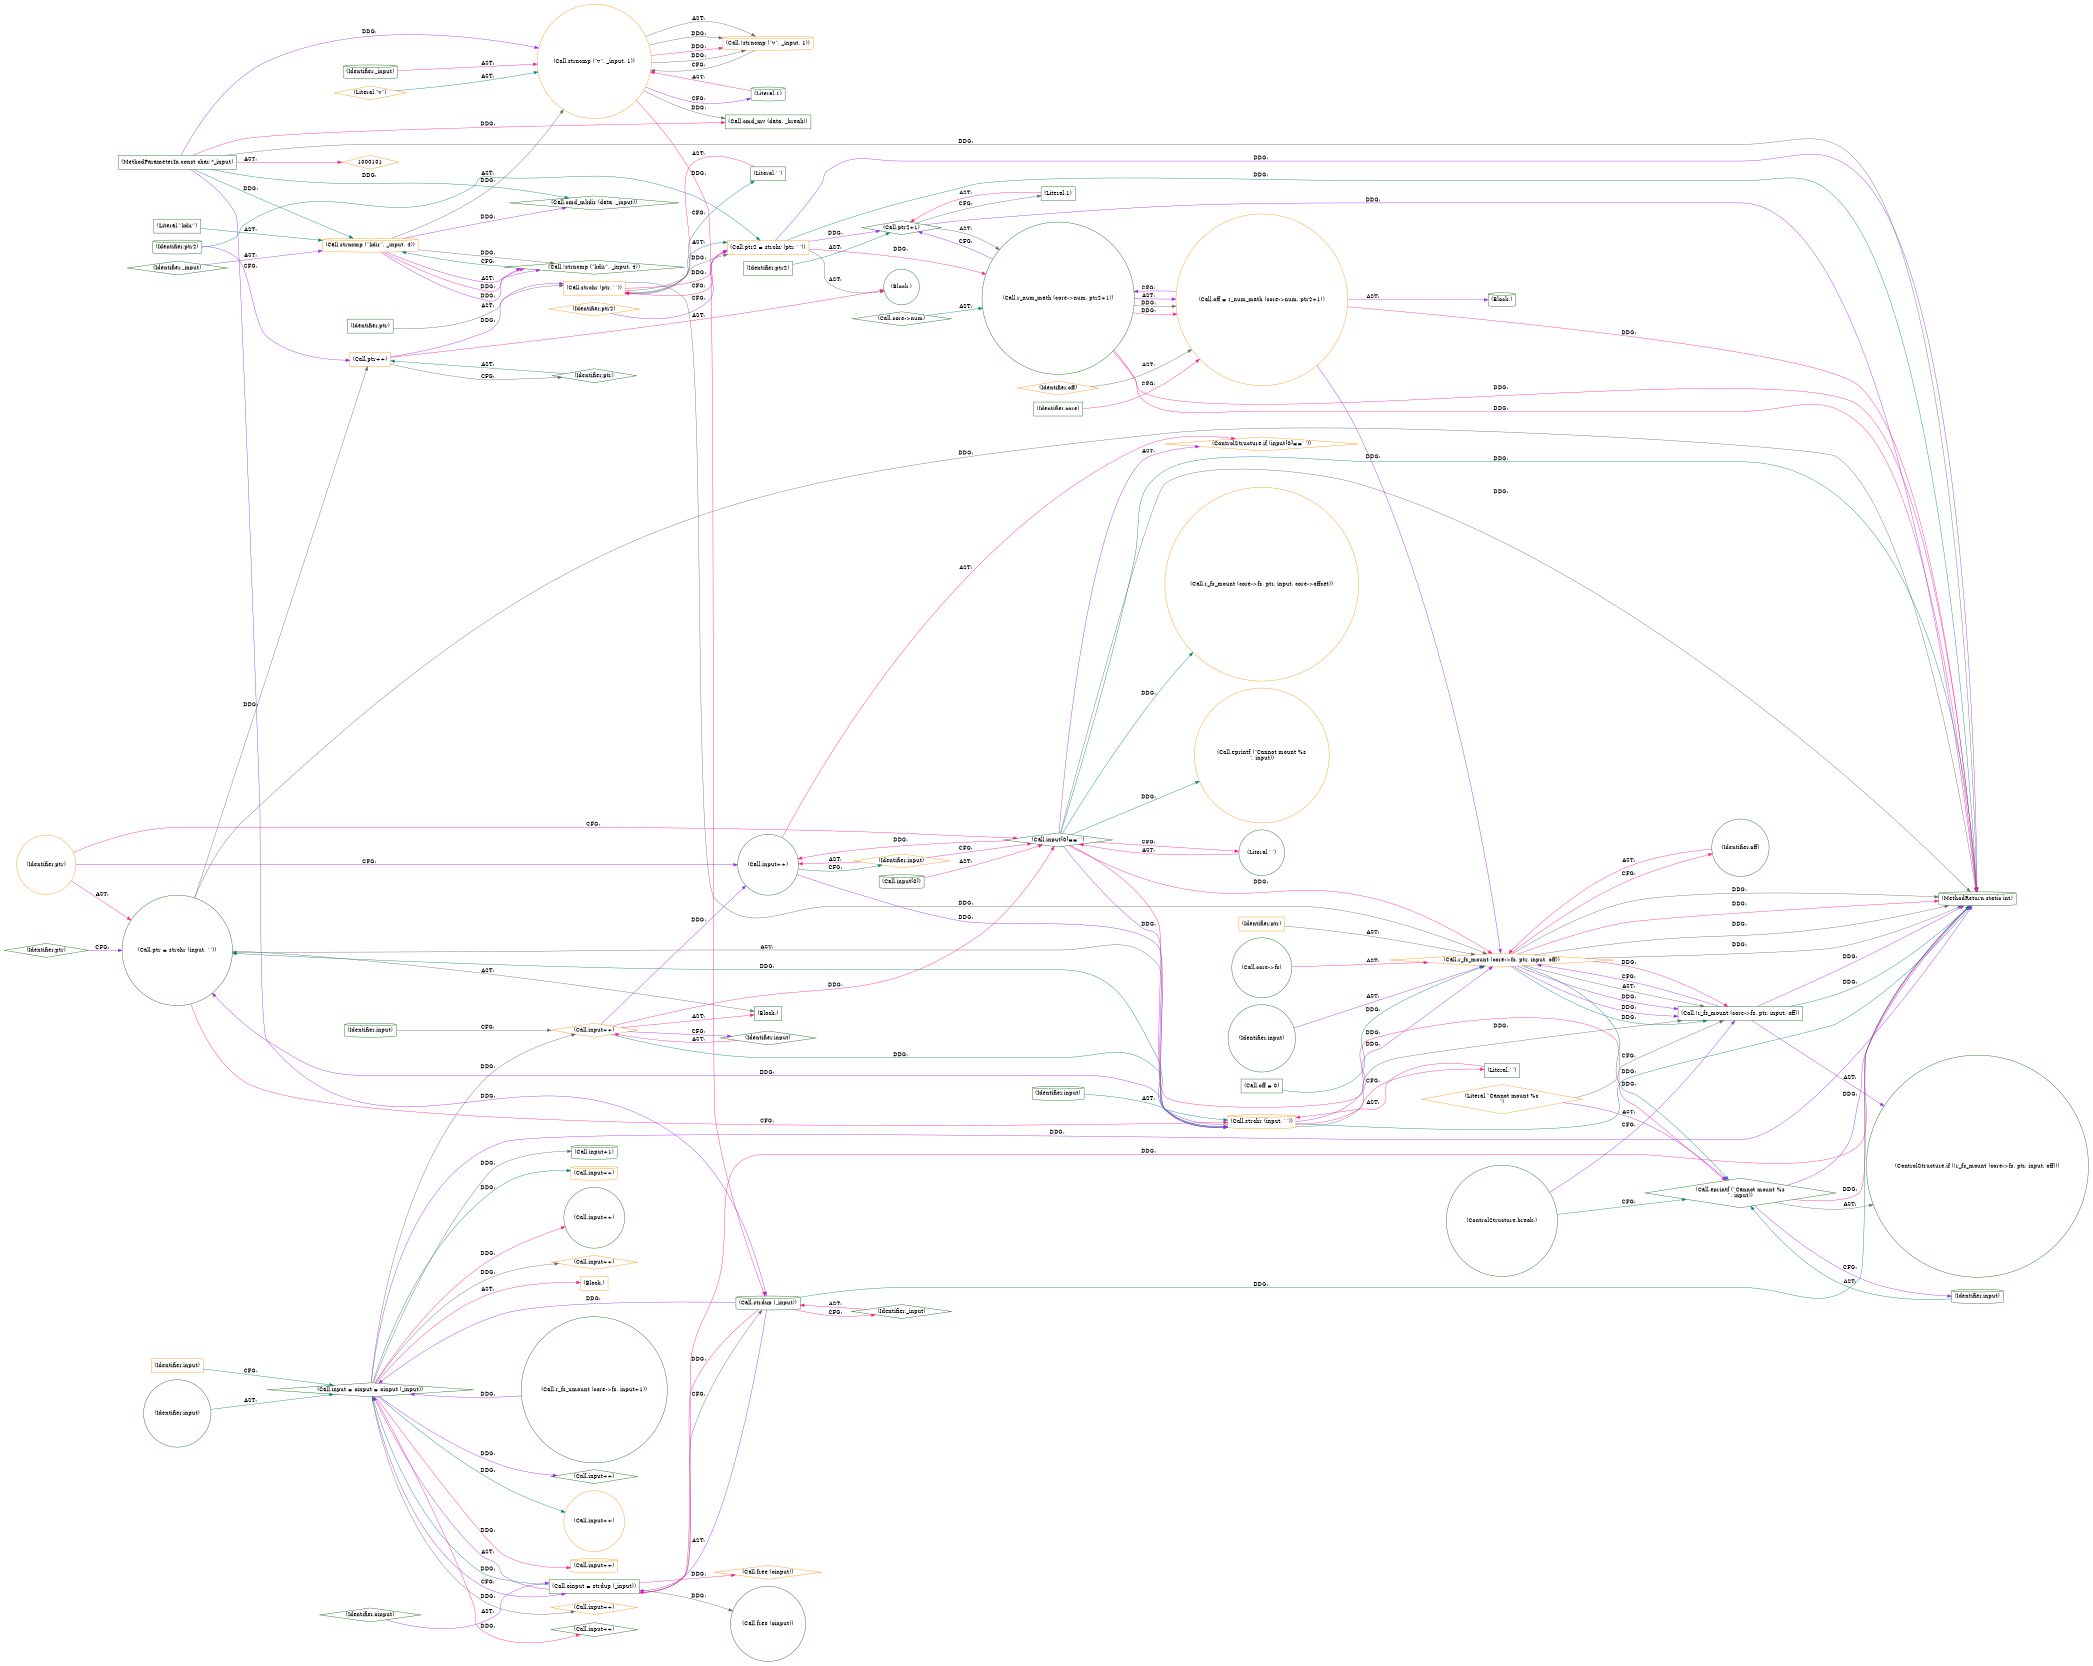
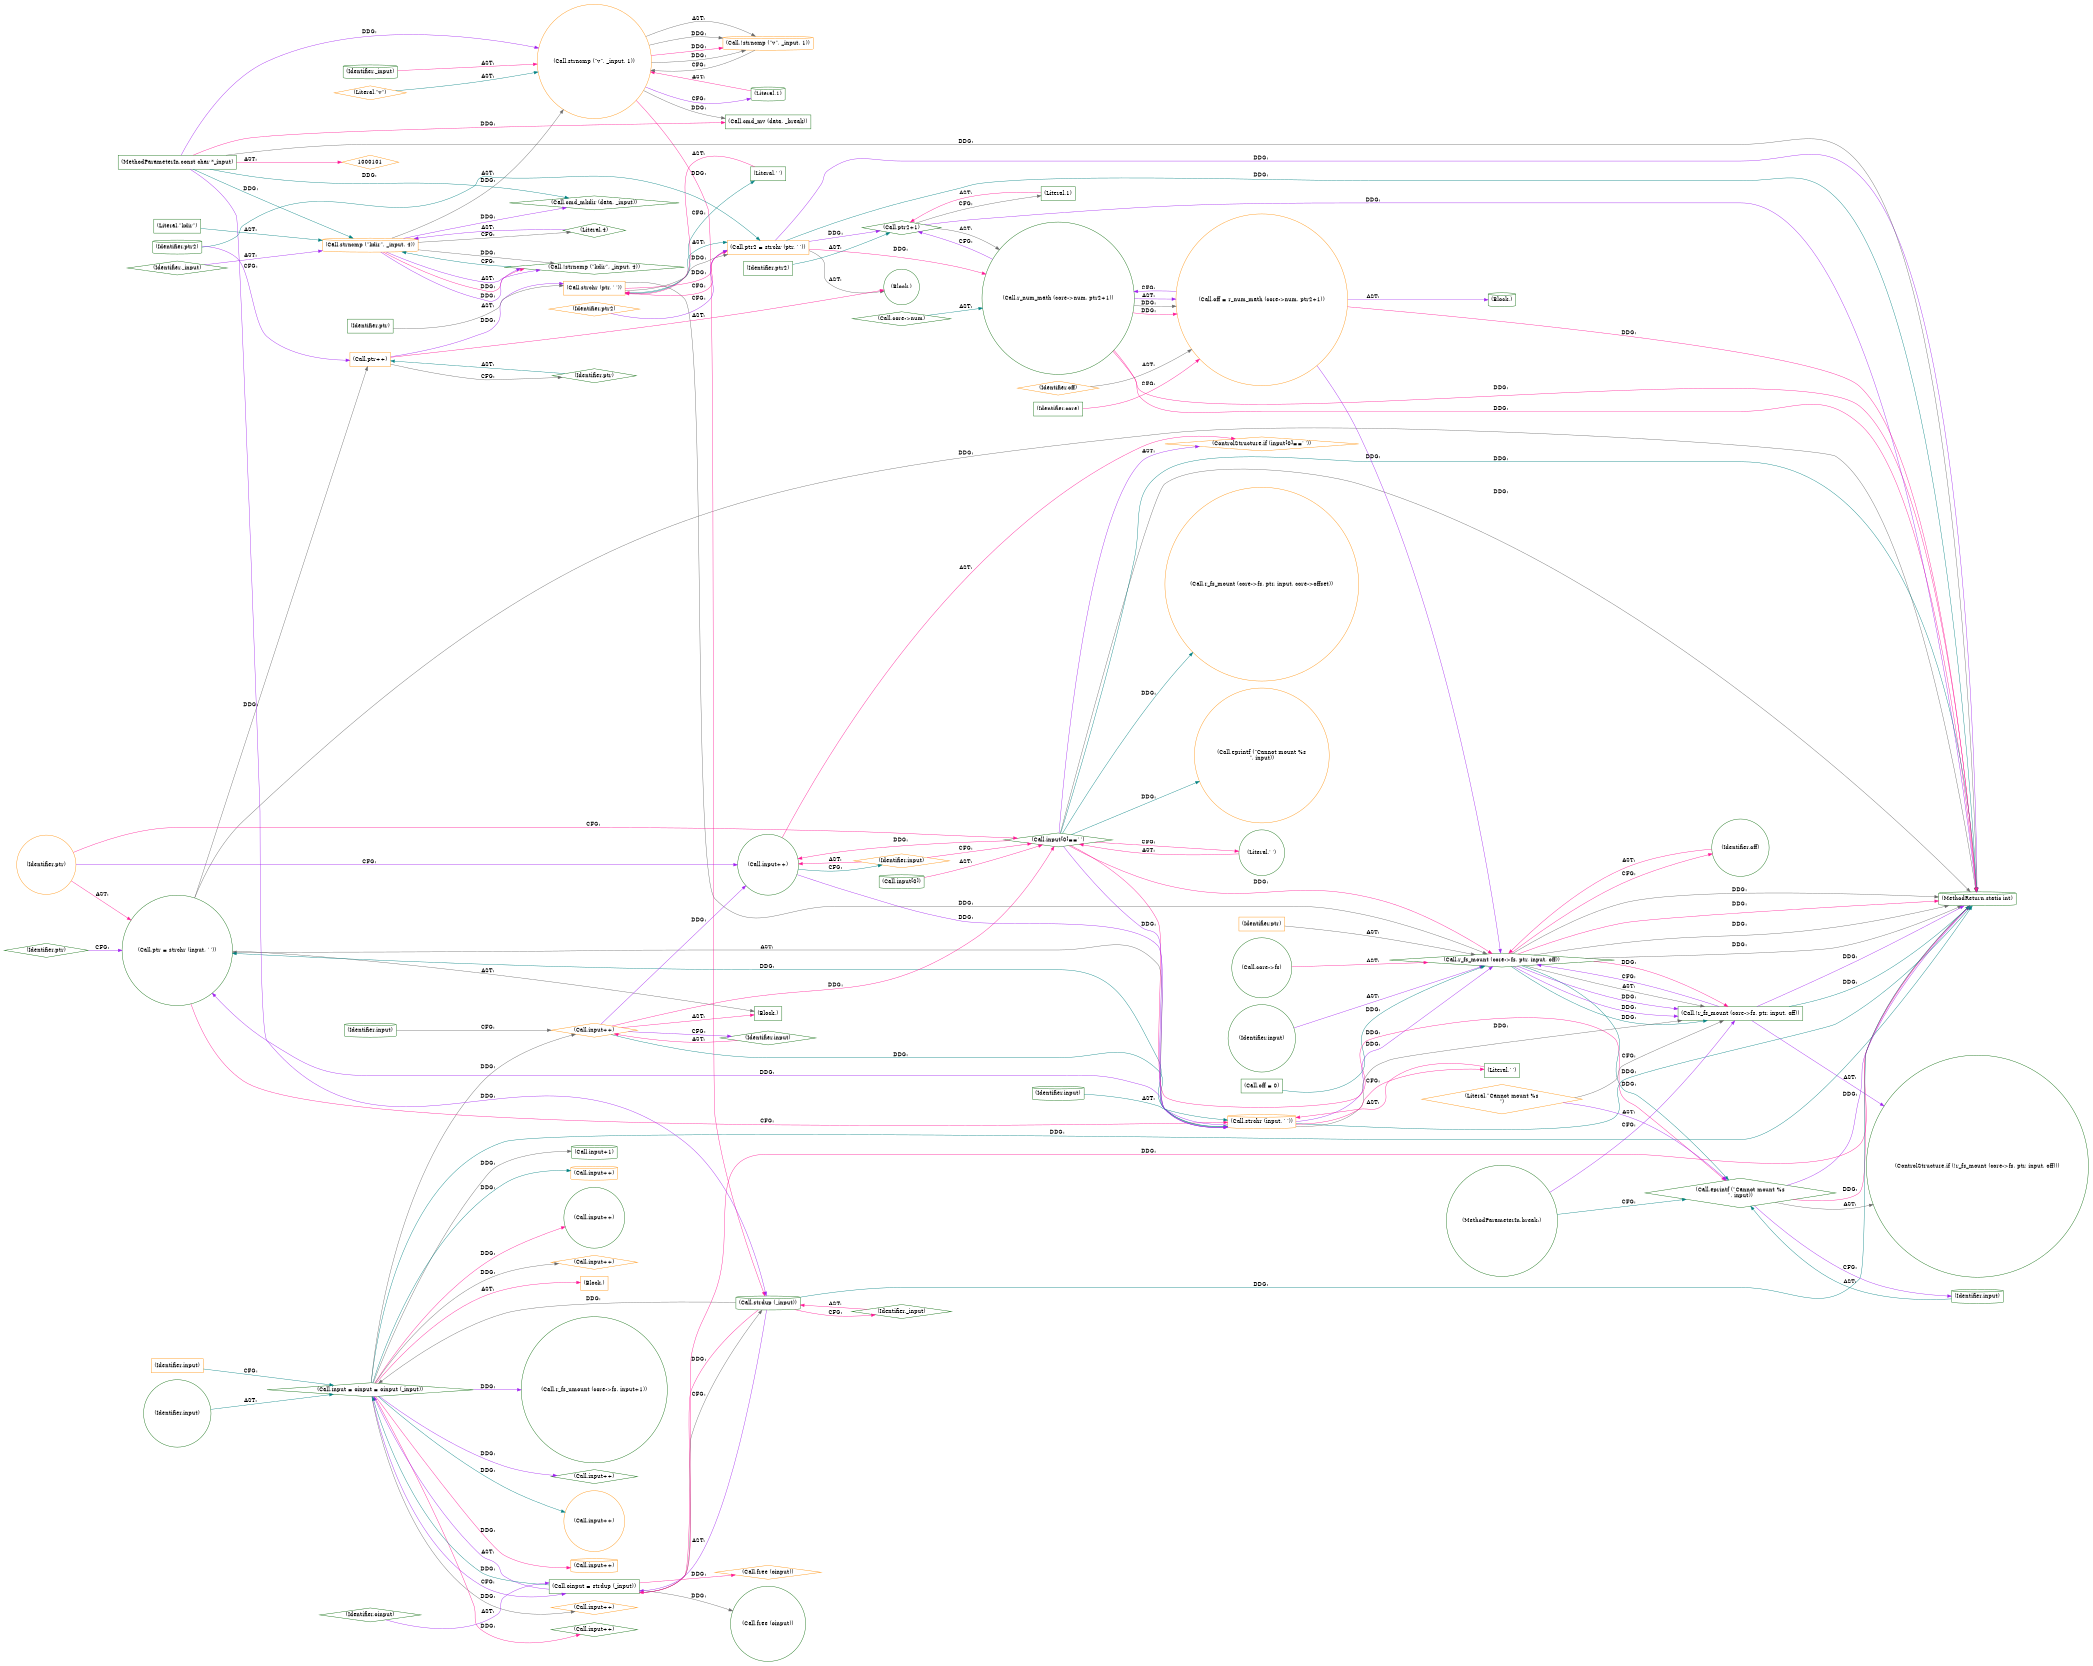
none -> (594, 230)
(1502, 960) -> (1502, 960)
(1143, 1137) -> (1143, 1137)
(1502, 1221) -> (1502, 1221)
(549, 1306) -> (549, 1306)
(468, 1397) -> (495, 1390)
